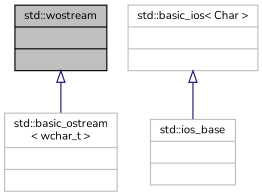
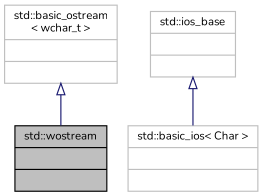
(61, 98) -> (61, 110)
(193, 101) -> (193, 107)
